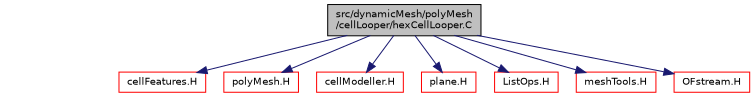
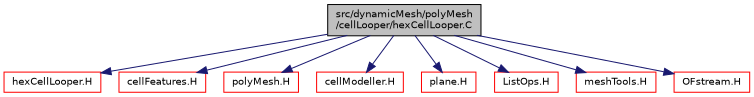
none -> (52, 82)
